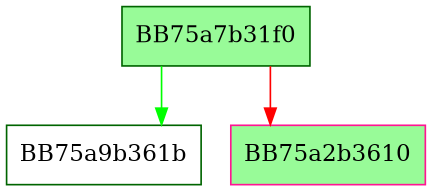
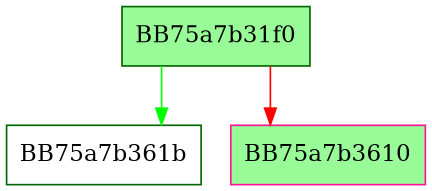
(104, 155) -> (104, 155)
(328, 155) -> (328, 155)
